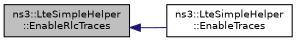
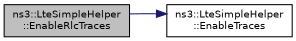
(154, 28) -> (143, 14)
